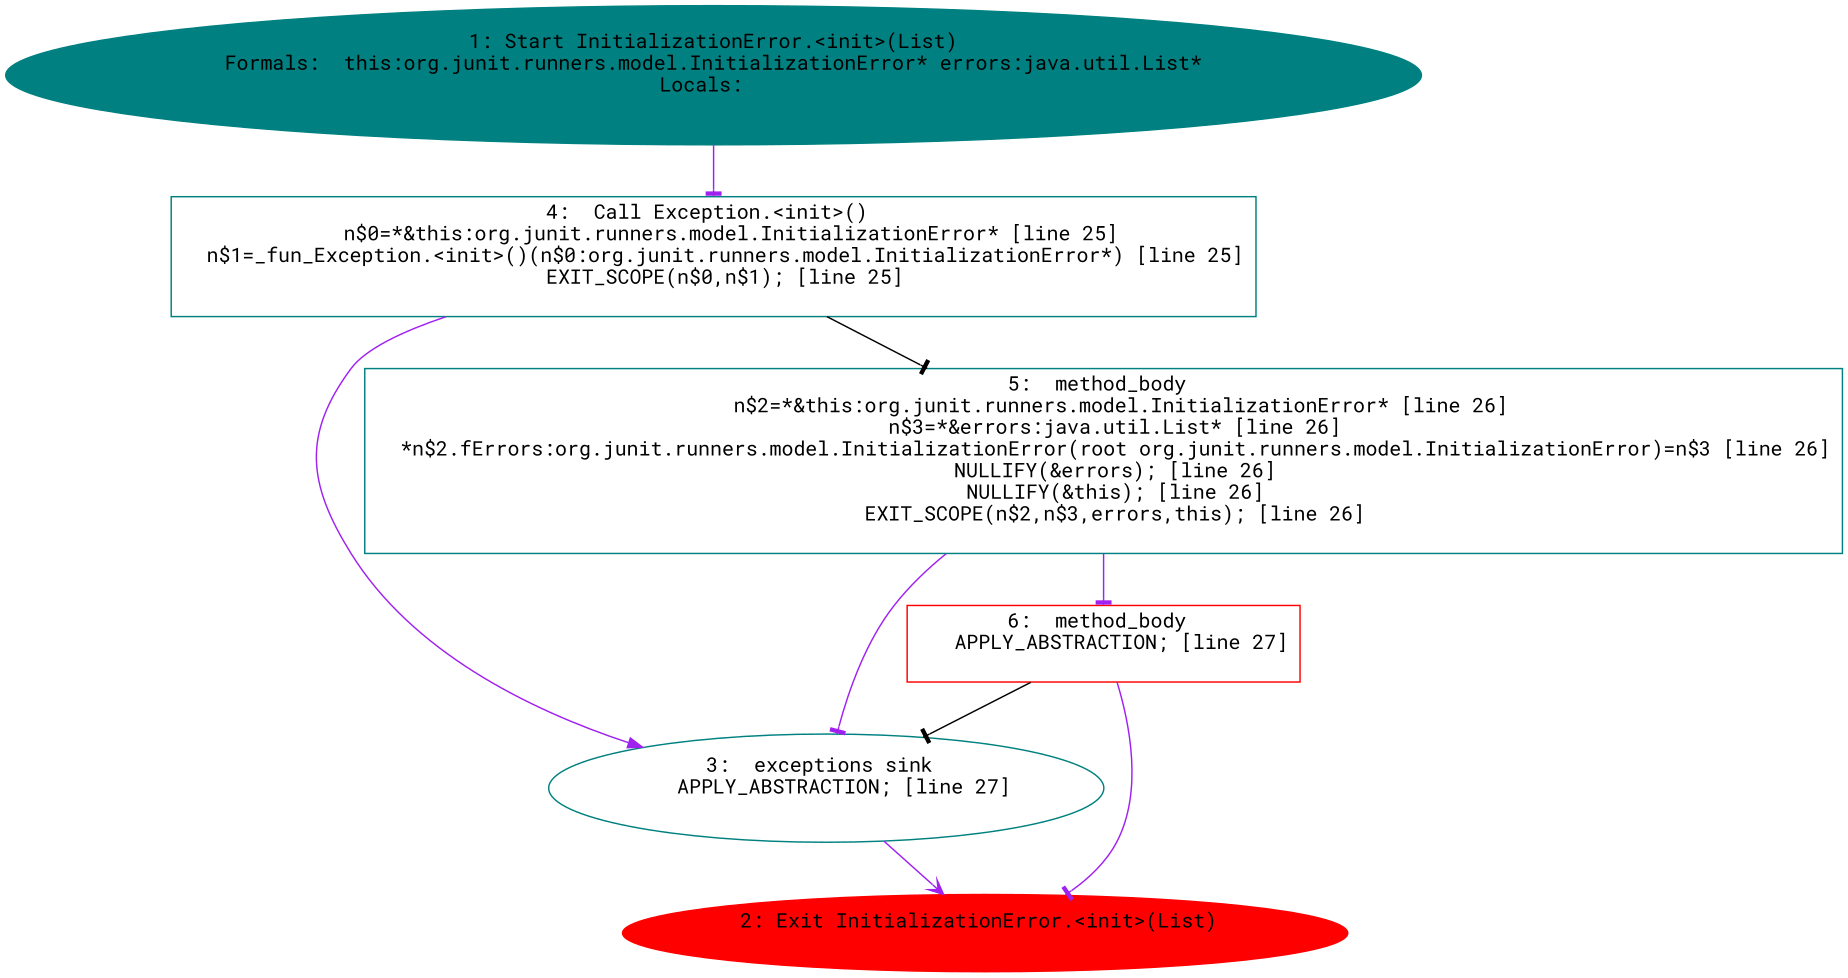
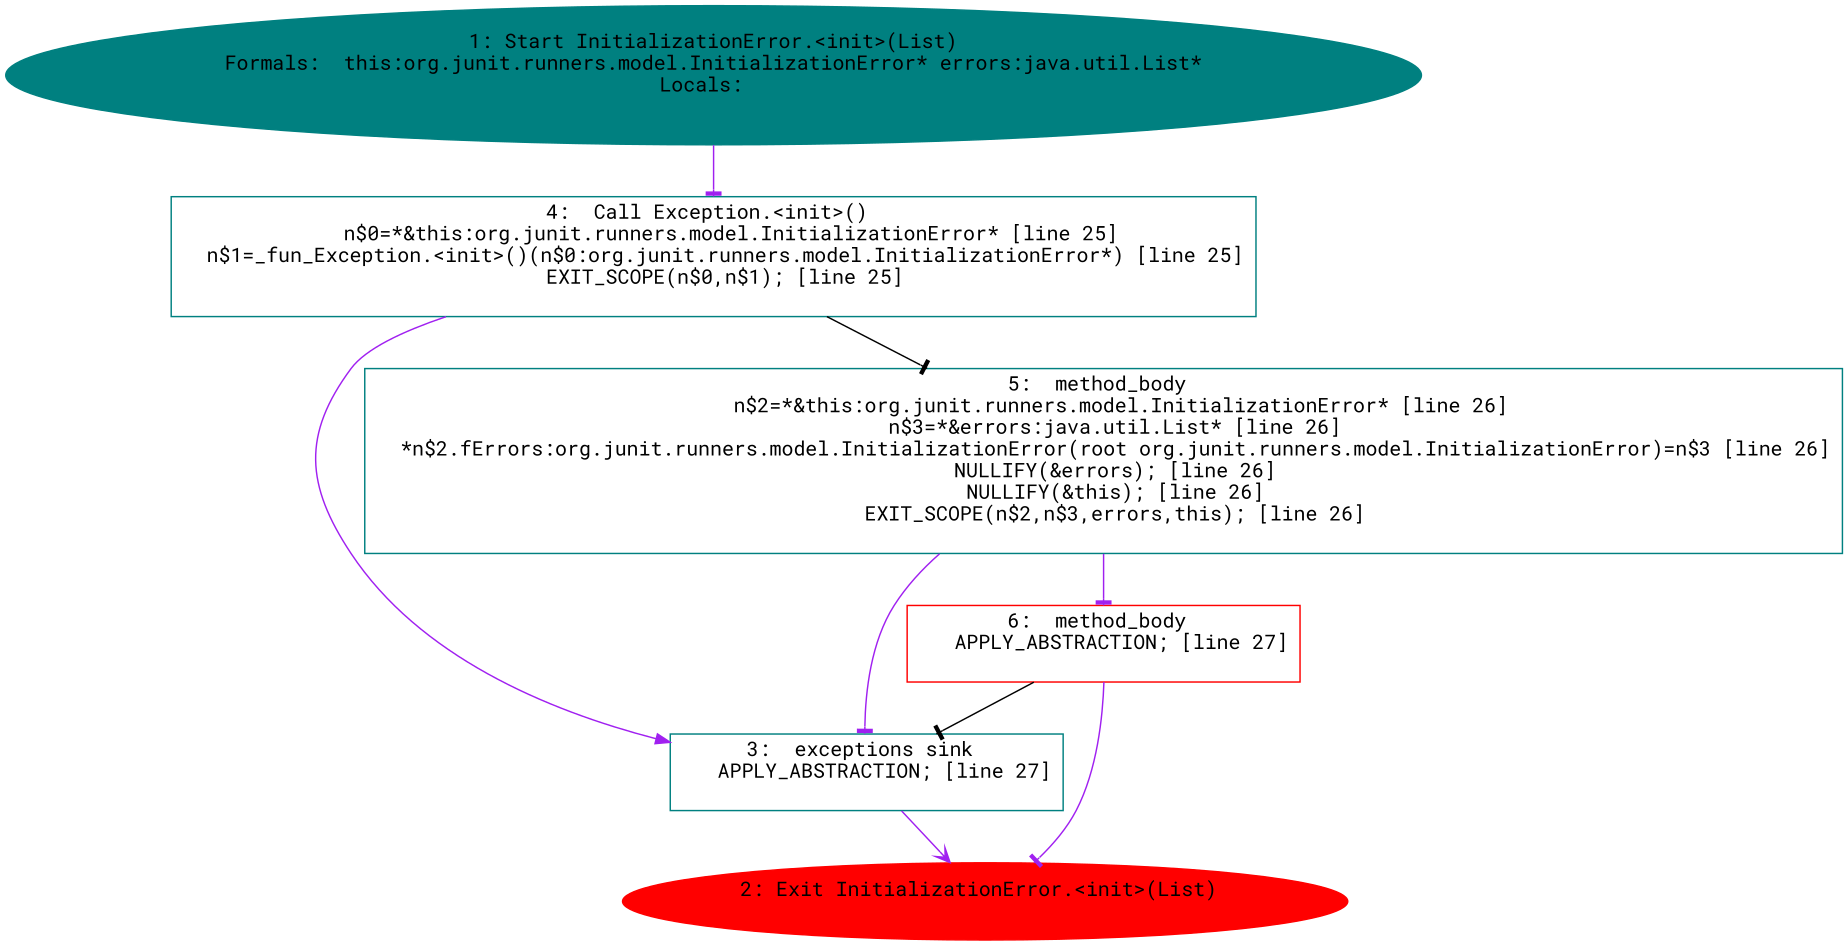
(826, 788) -> (867, 772)
